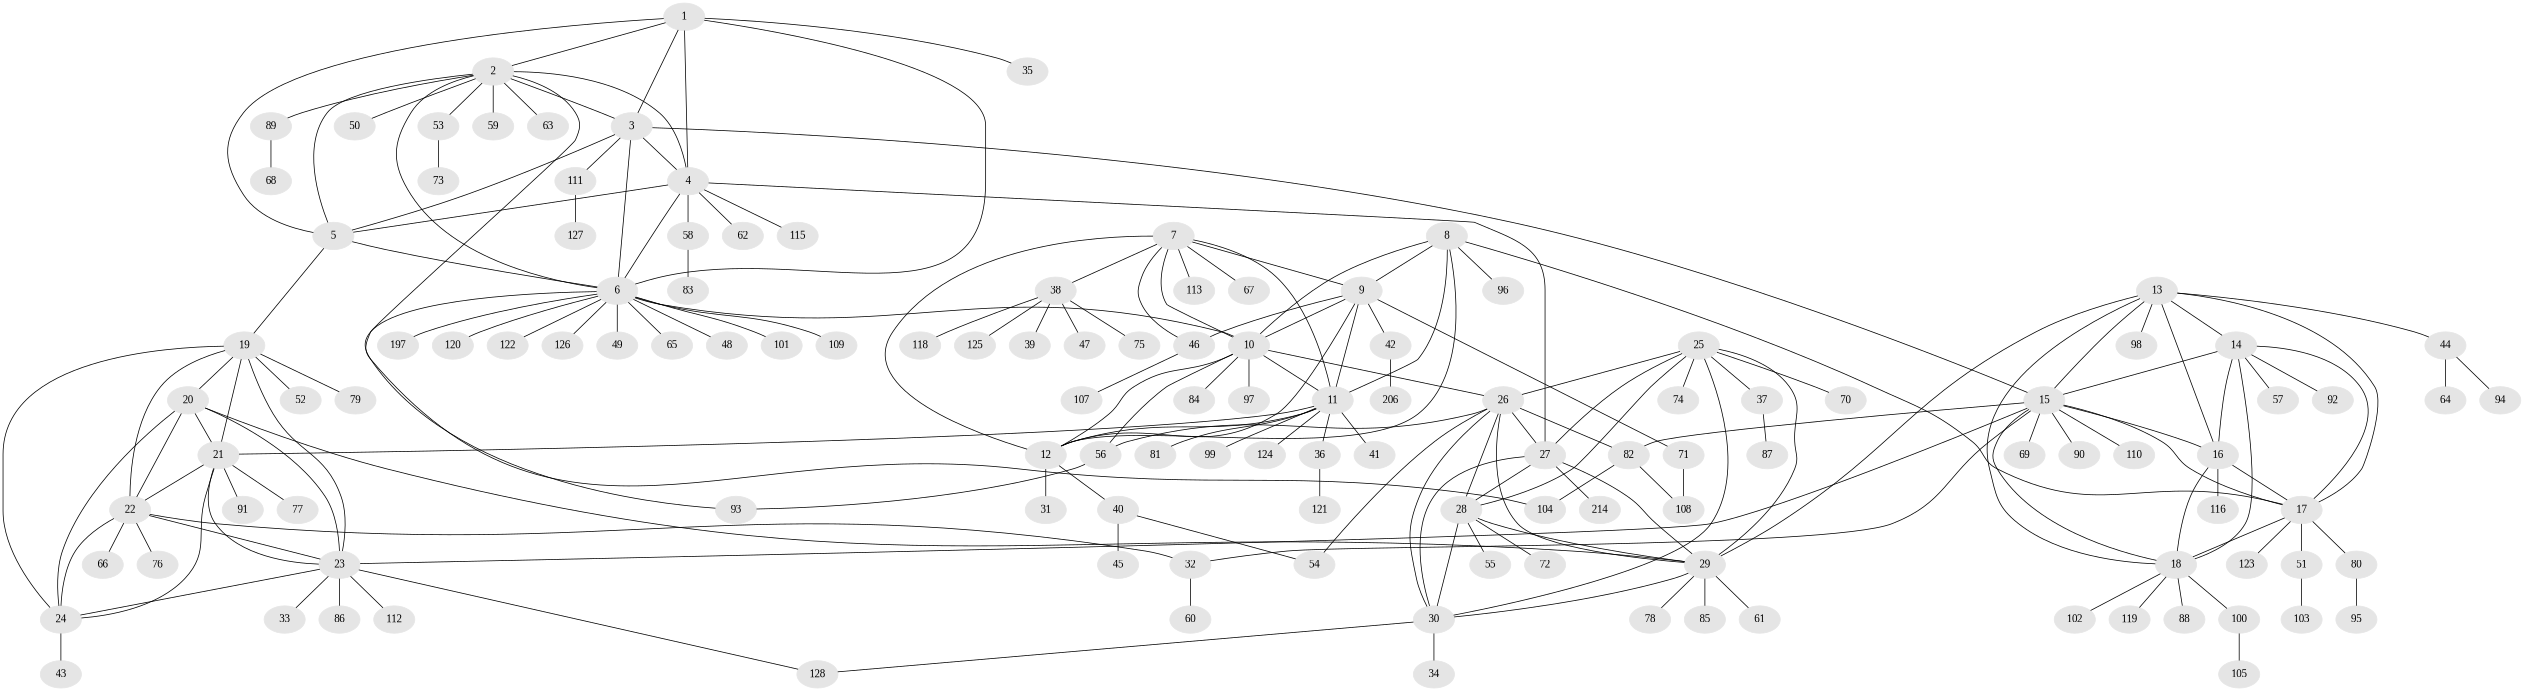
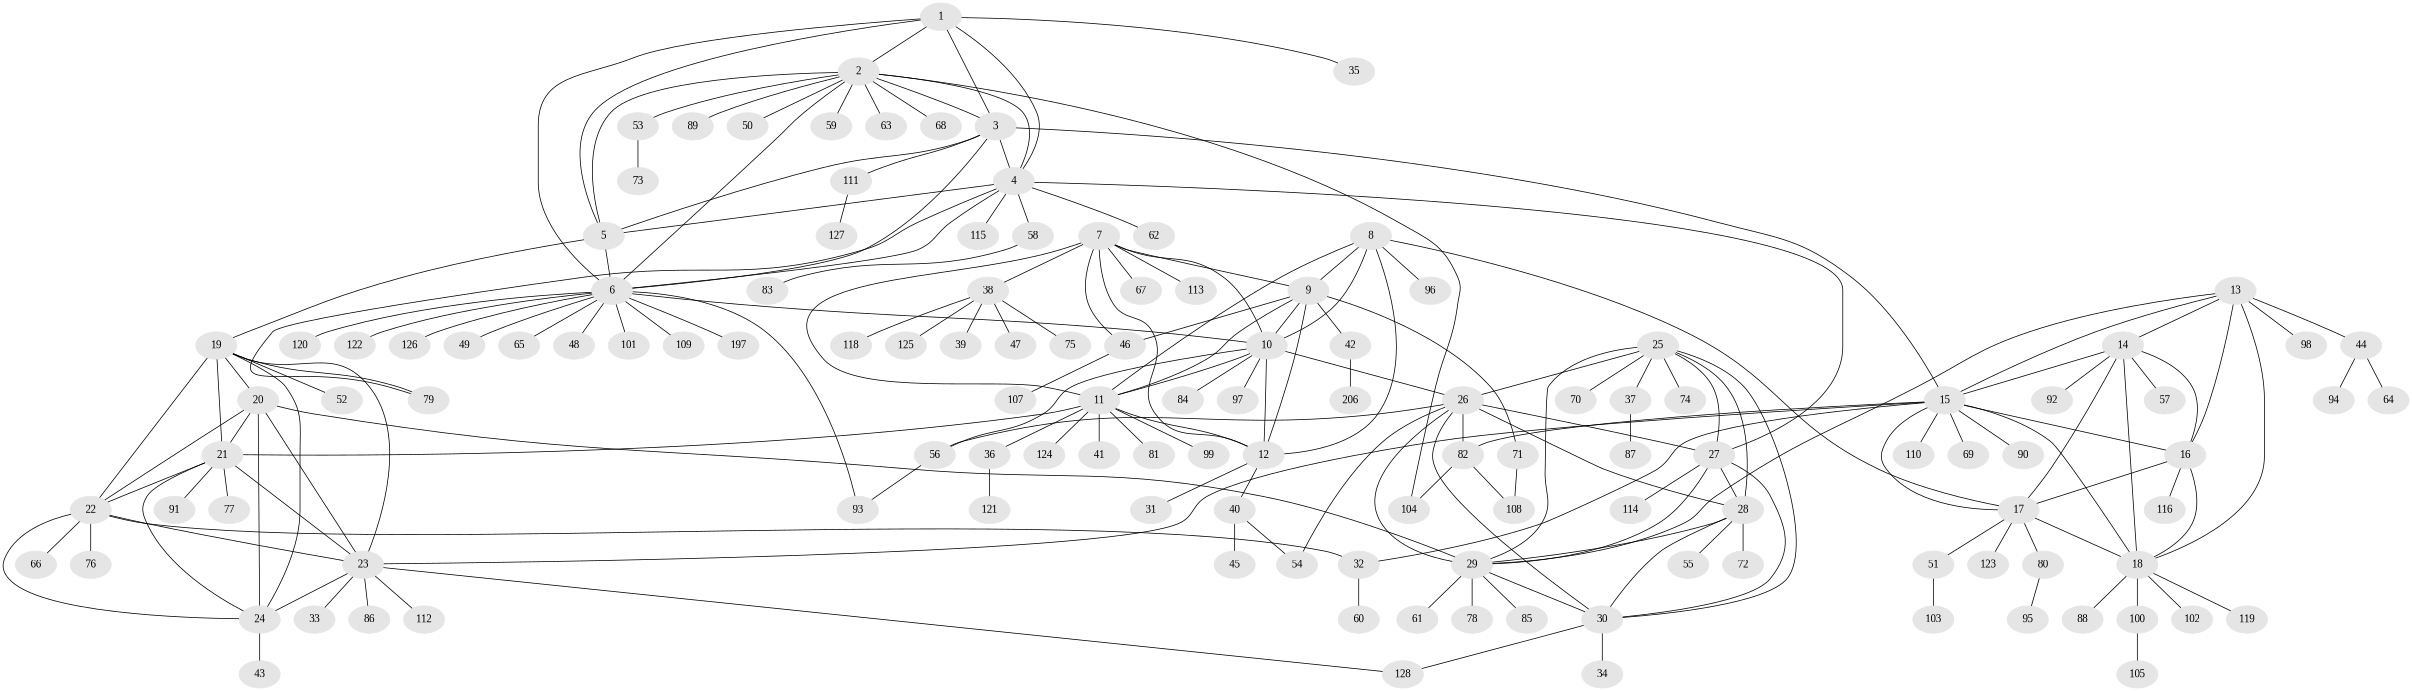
(271, 154) -> (900, 99)
none -> (536, 284)
(2346, 355) -> none
(1600, 510) -> (1630, 510)
